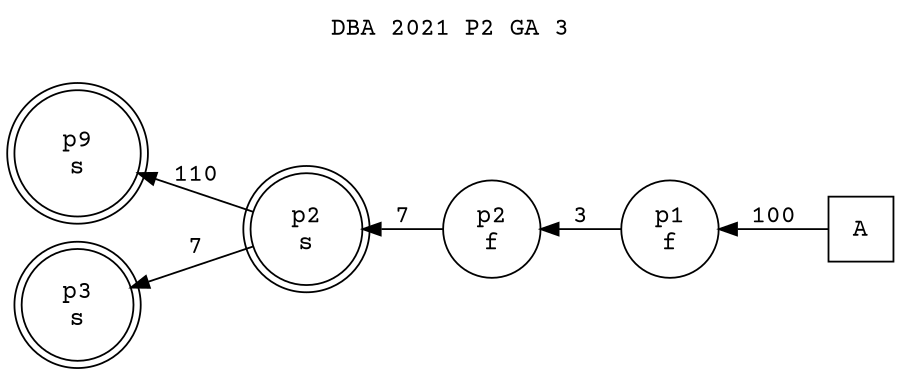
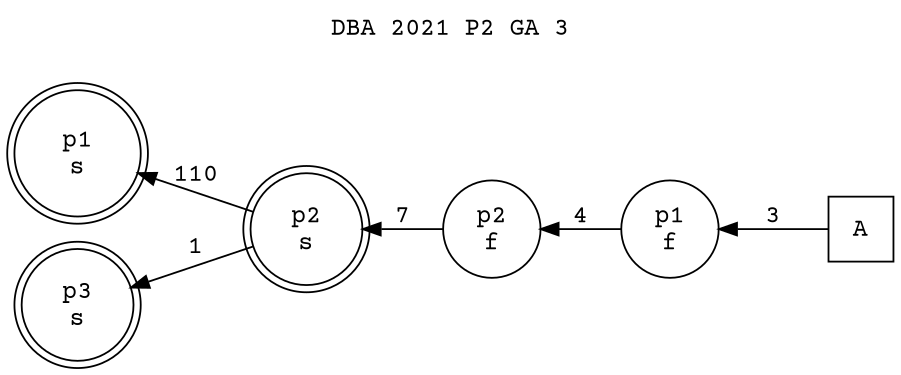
(78, 153) -> (78, 153)
(581, 216) -> (581, 216)
(773, 216) -> (773, 216)
(196, 246) -> (196, 246)
